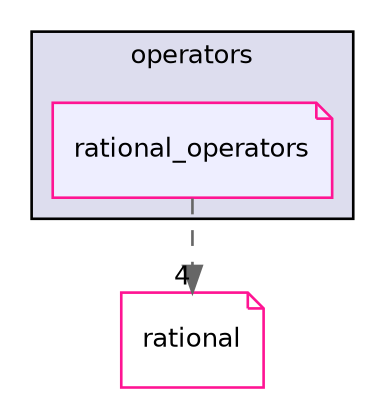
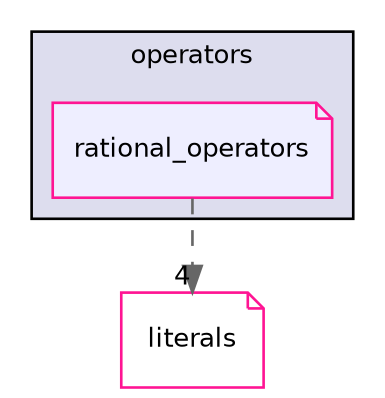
(192, 340) -> (192, 340)
